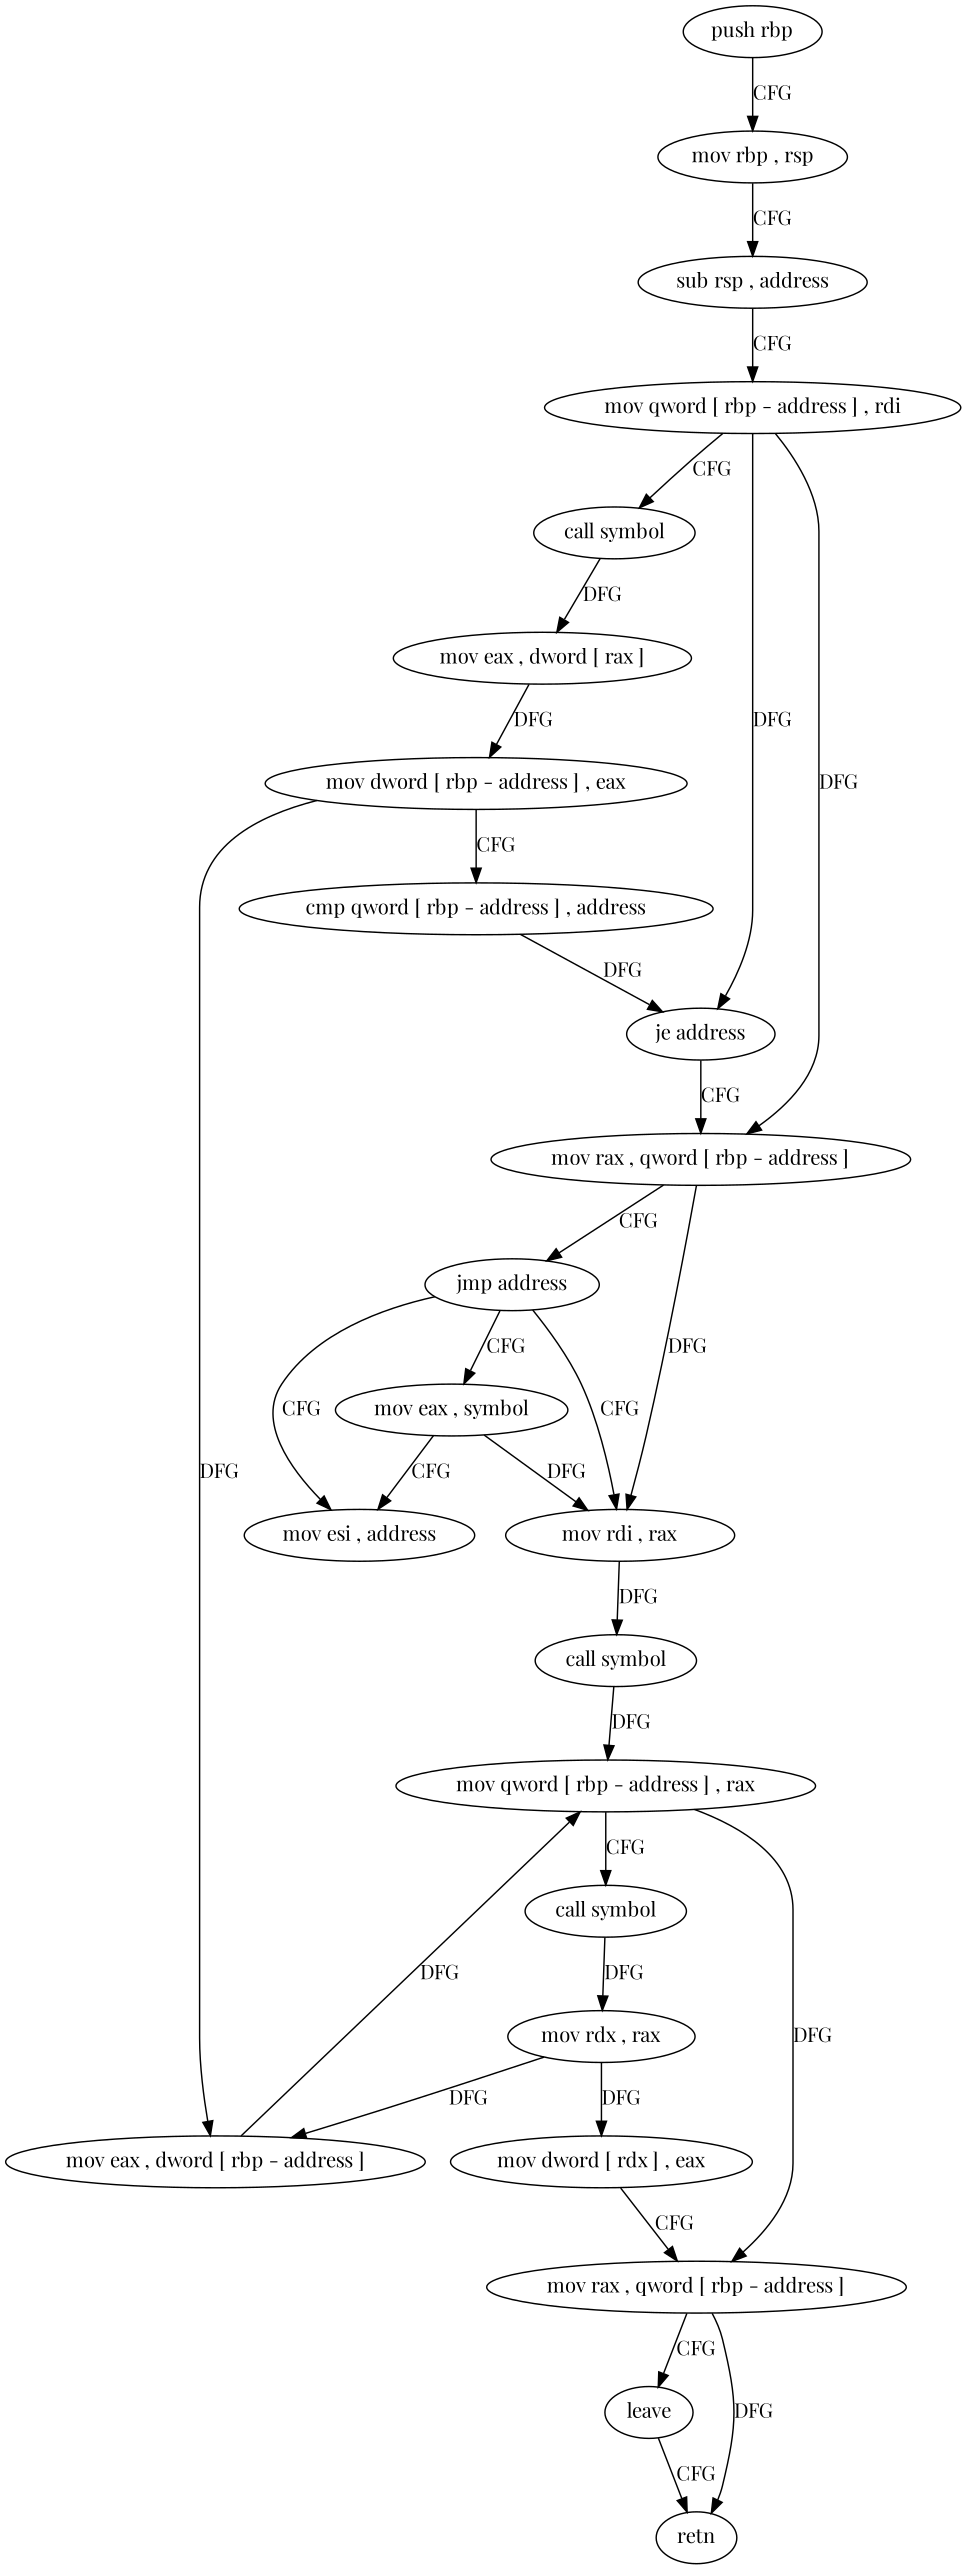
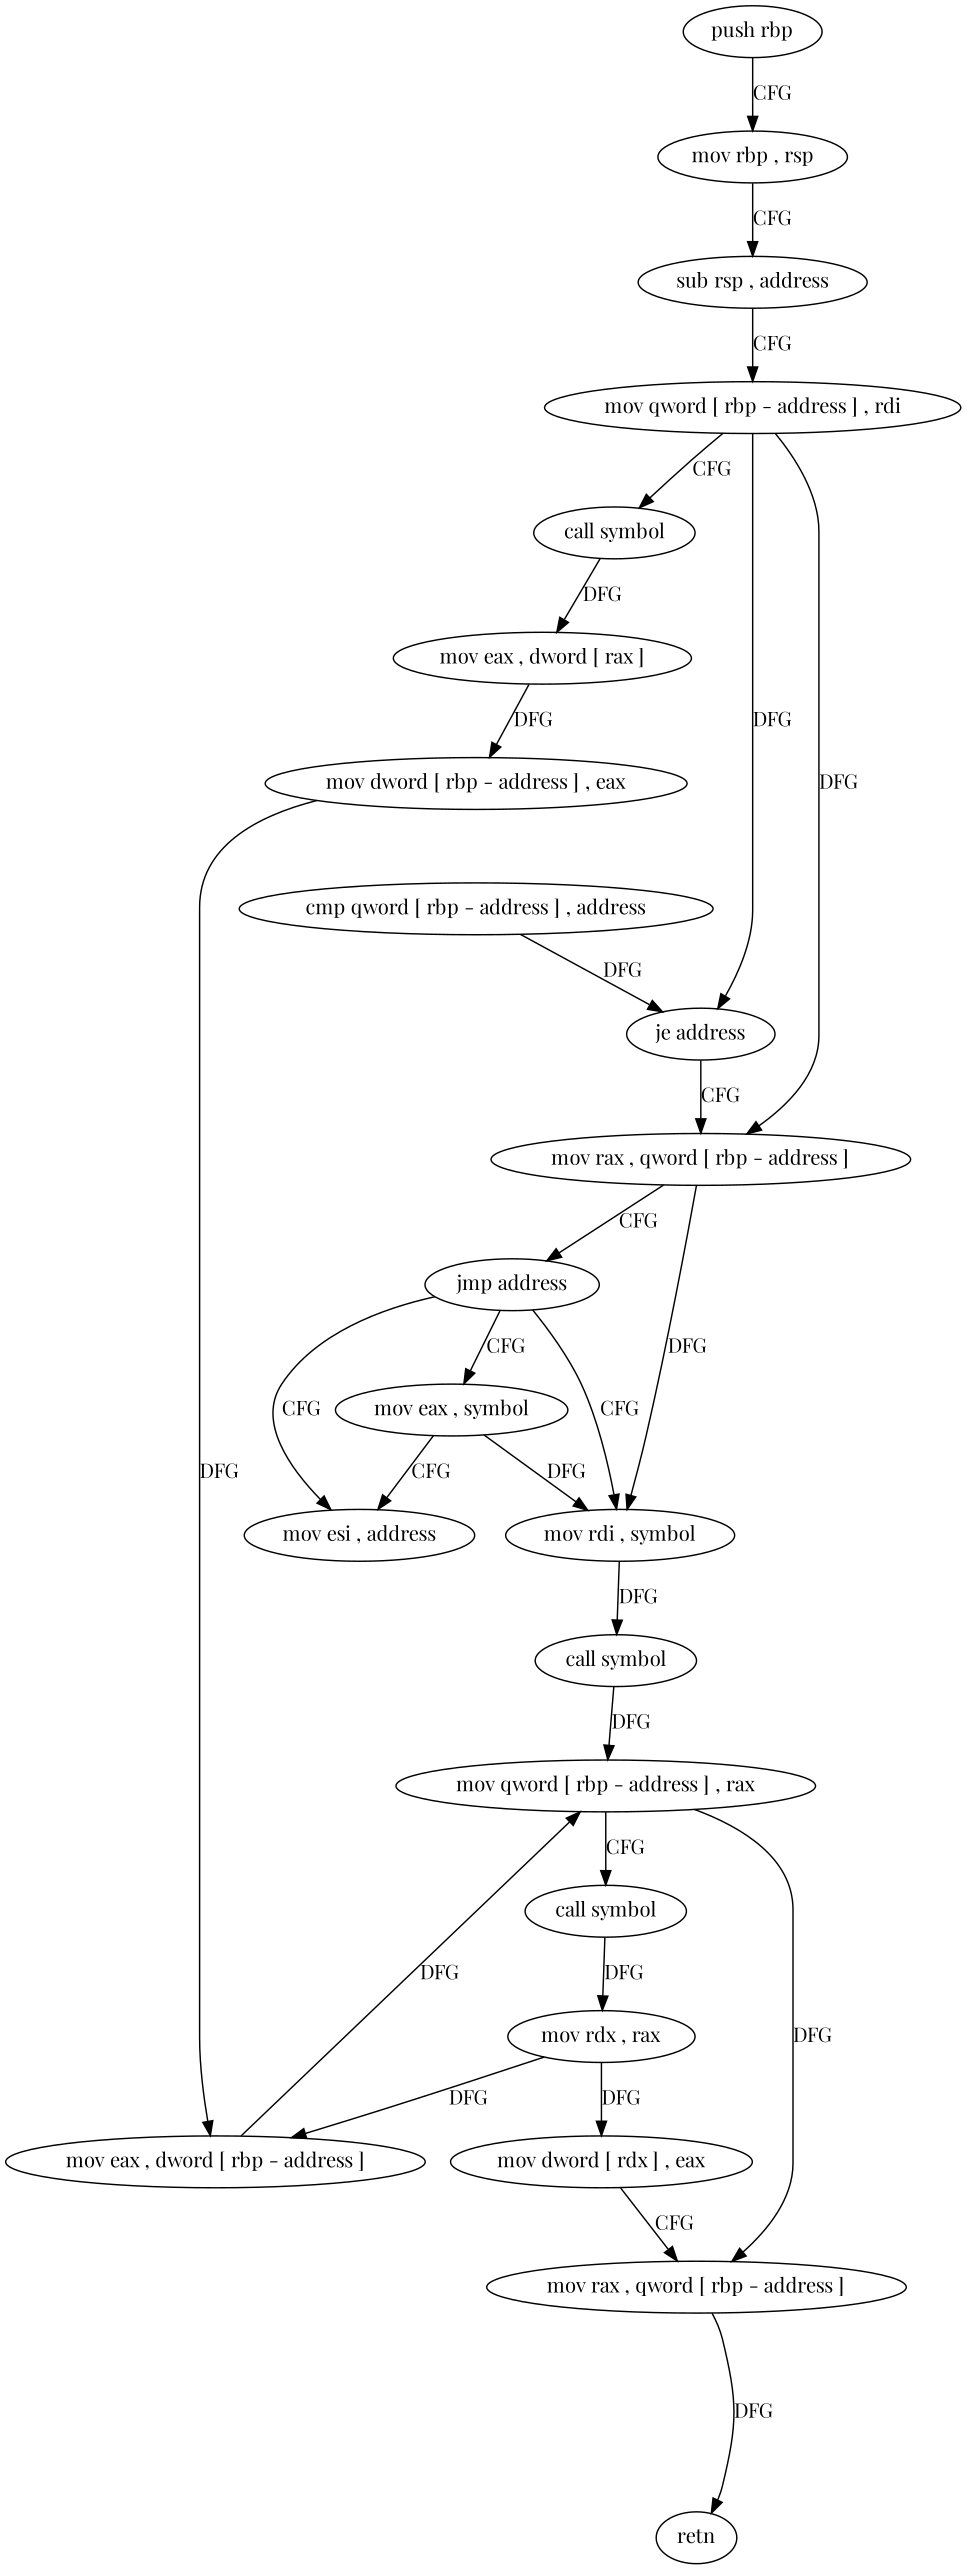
(476, 839) -> none
(620, 1535) -> (620, 1535)
(649, 2412) -> none
